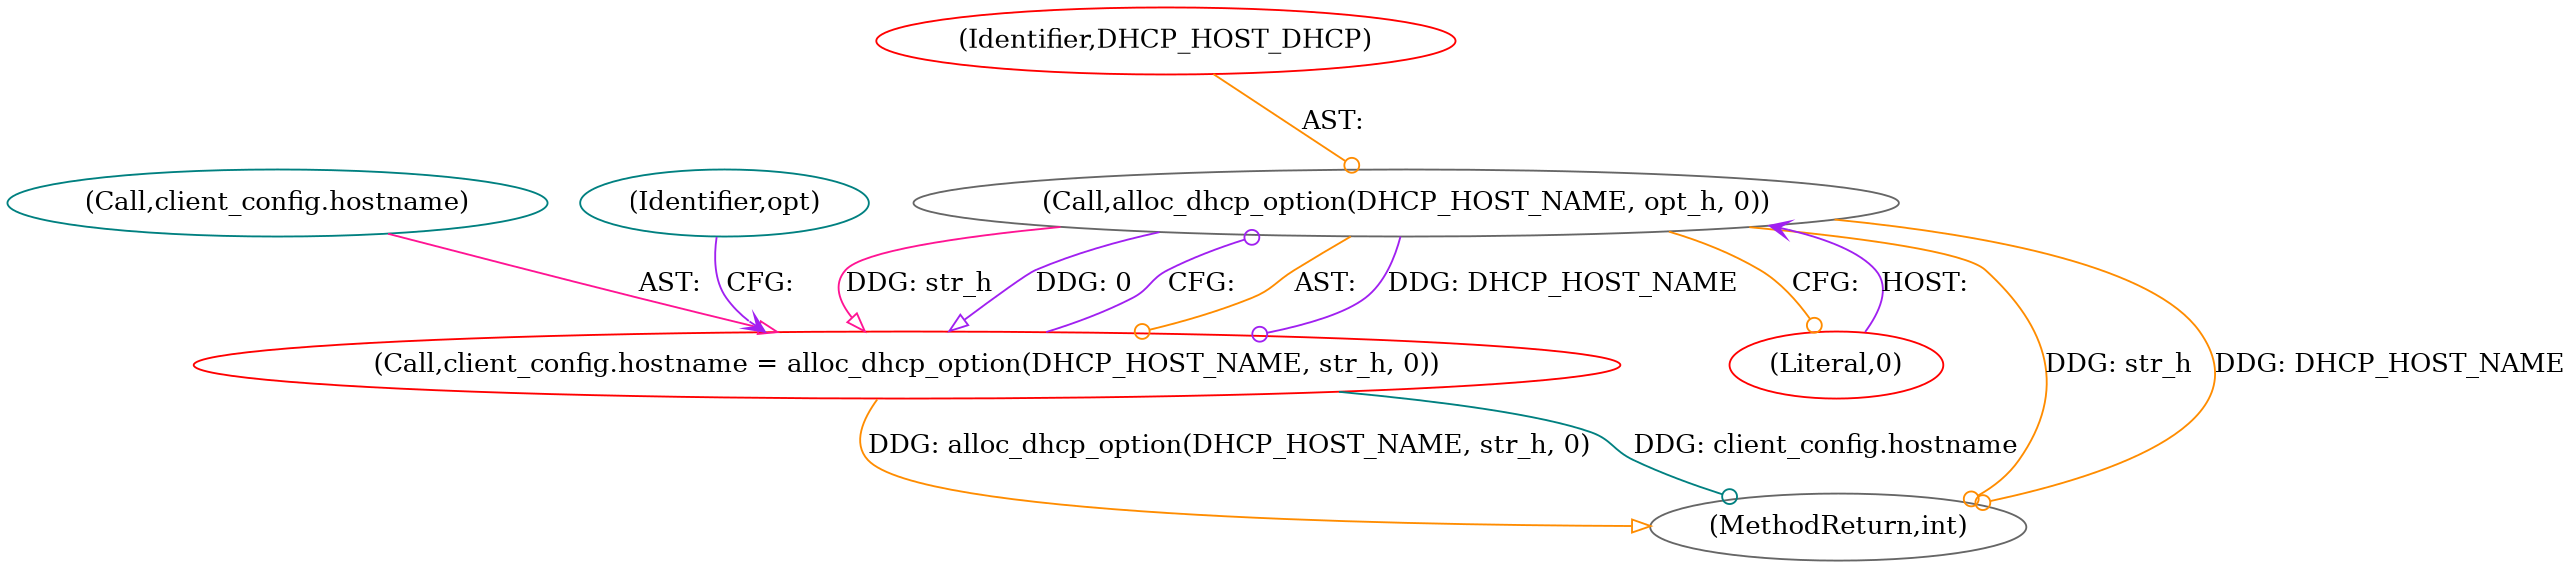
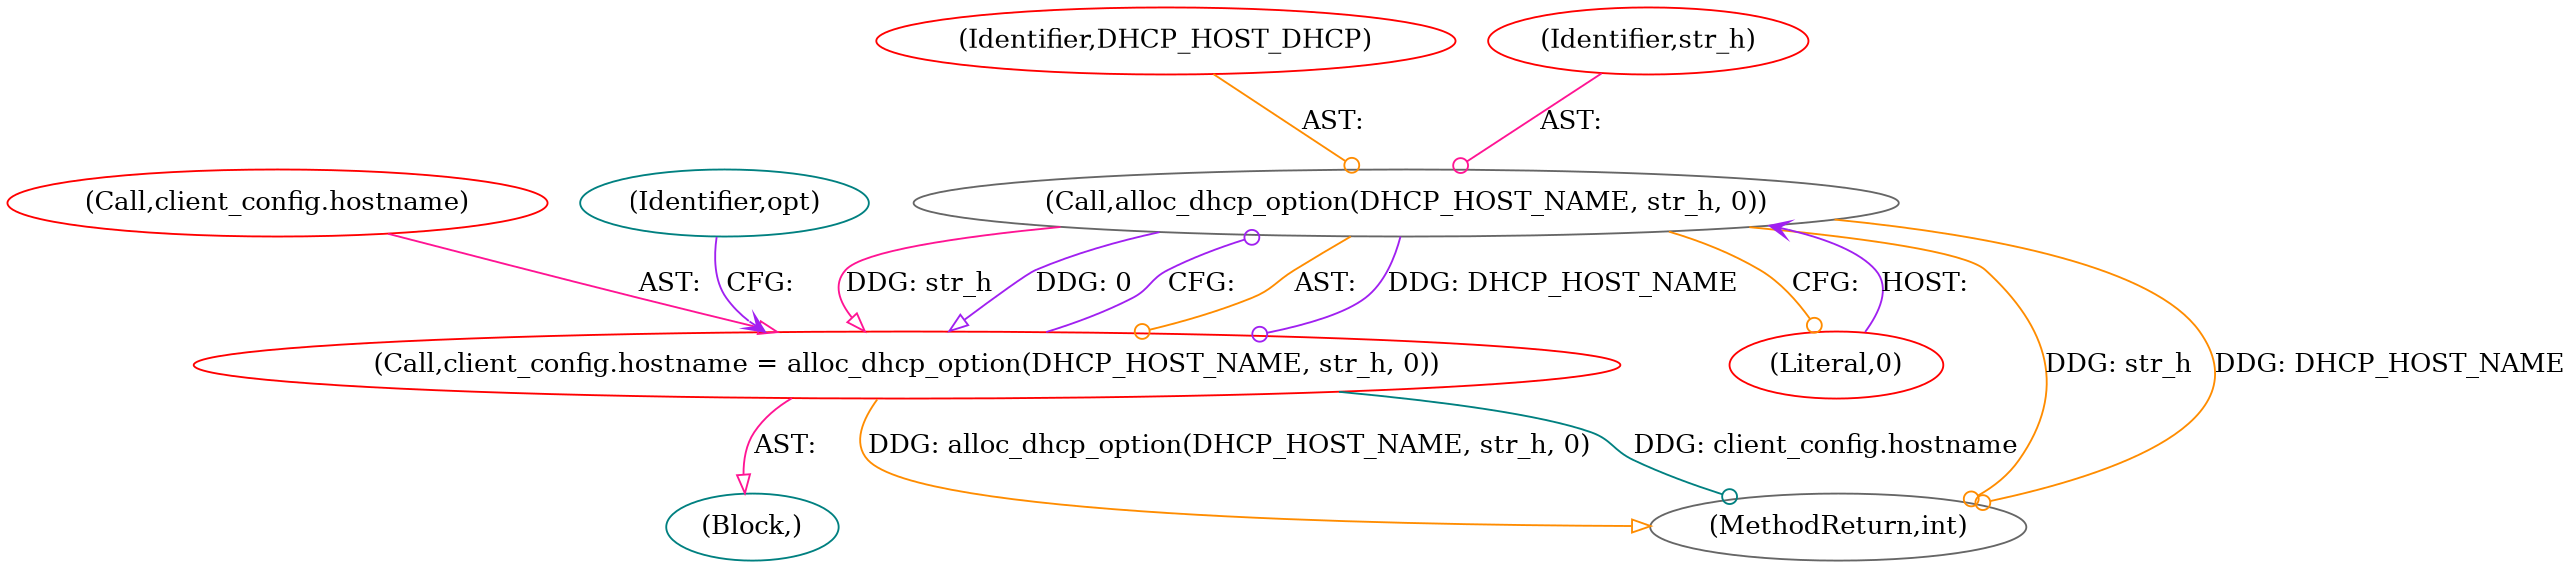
none -> (1648, 41)
(278, 203) -> (278, 203)
(1406, 203) -> (1406, 203)
none -> (752, 527)
